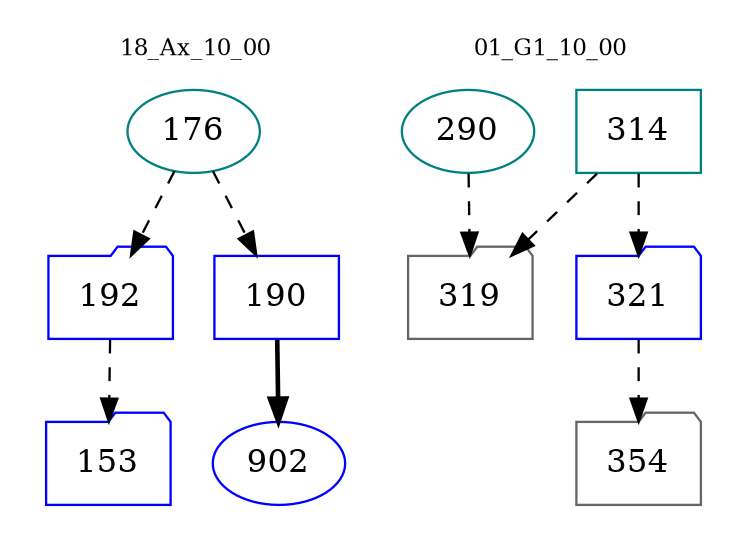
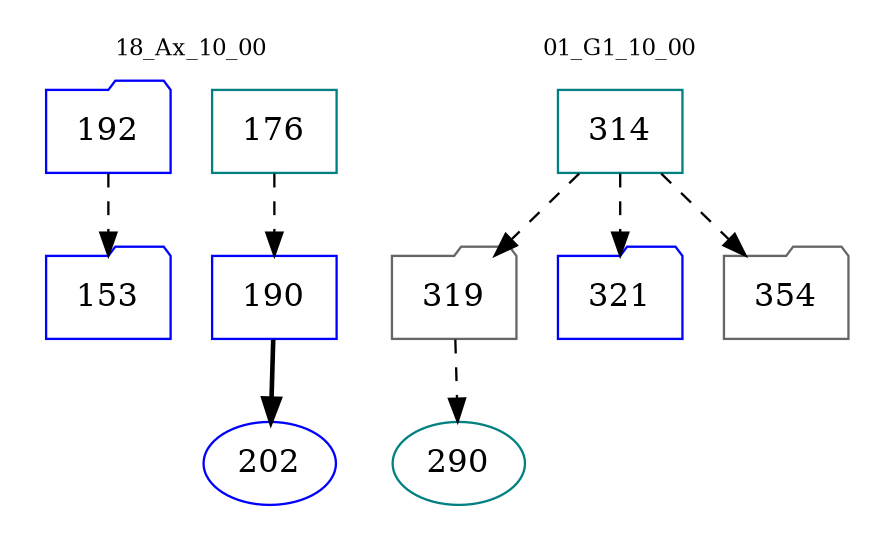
(194, 131) -> (274, 131)
(158, 203) -> none
(469, 203) -> (456, 369)
(639, 369) -> (695, 206)
(279, 463) -> (270, 463)
